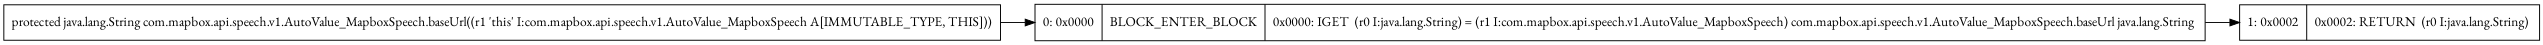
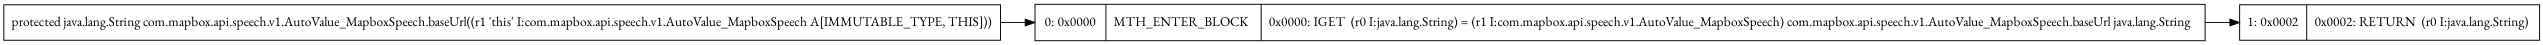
(1184, 22) -> (1182, 22)
